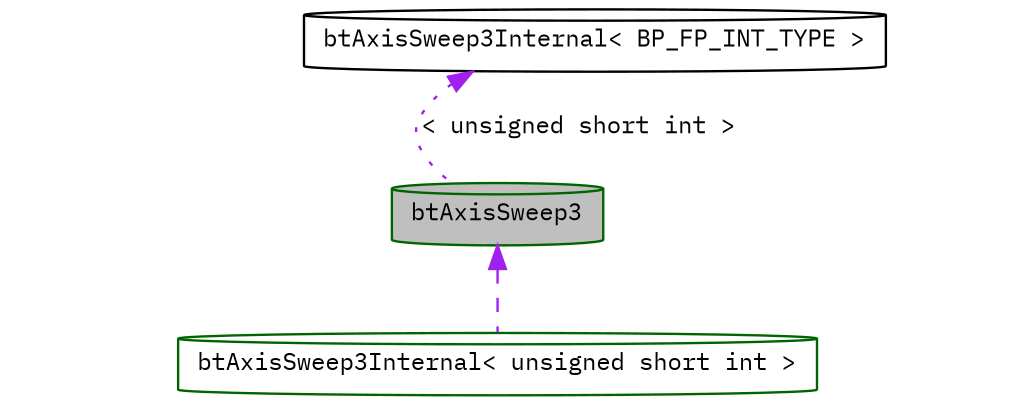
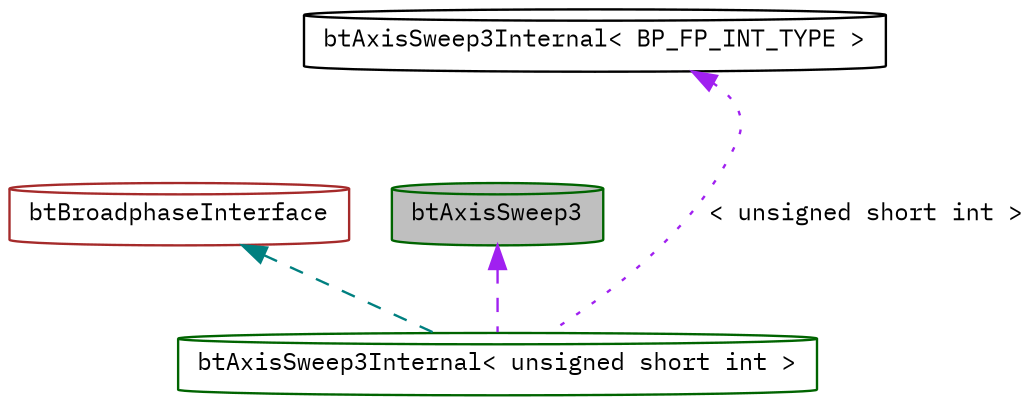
(416, 133) -> (680, 225)
none -> (179, 214)
